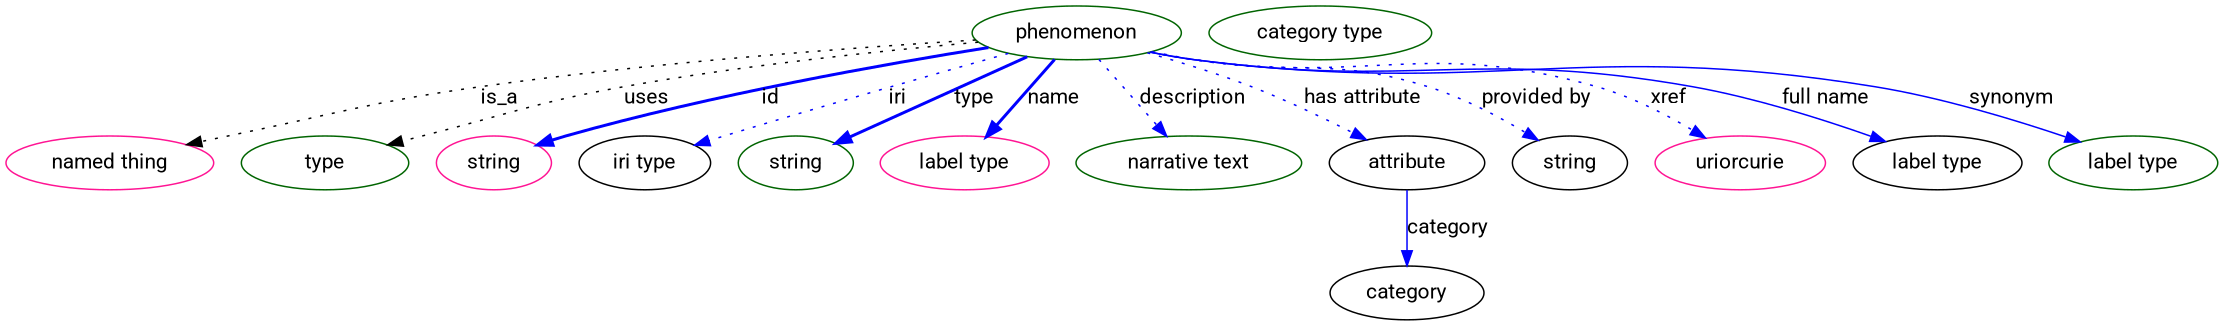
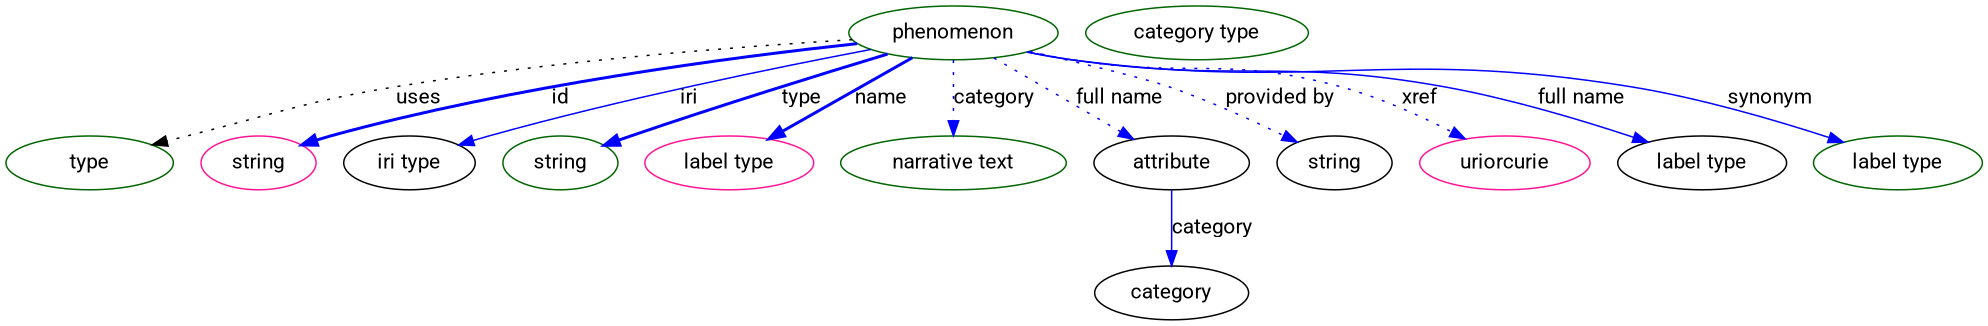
(858, 96) -> (671, 91)
(1193, 98) -> (995, 98)
(1363, 98) -> (1119, 98)
(110, 163) -> none
